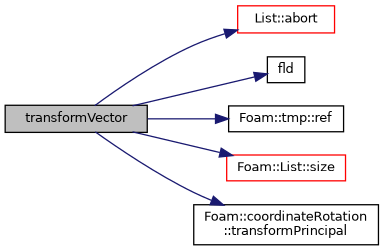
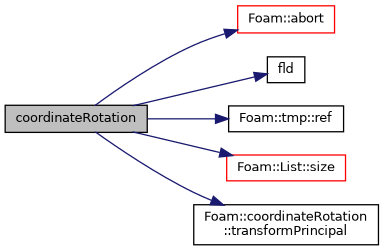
(286, 19) -> (286, 19)
(76, 119) -> (76, 119)
